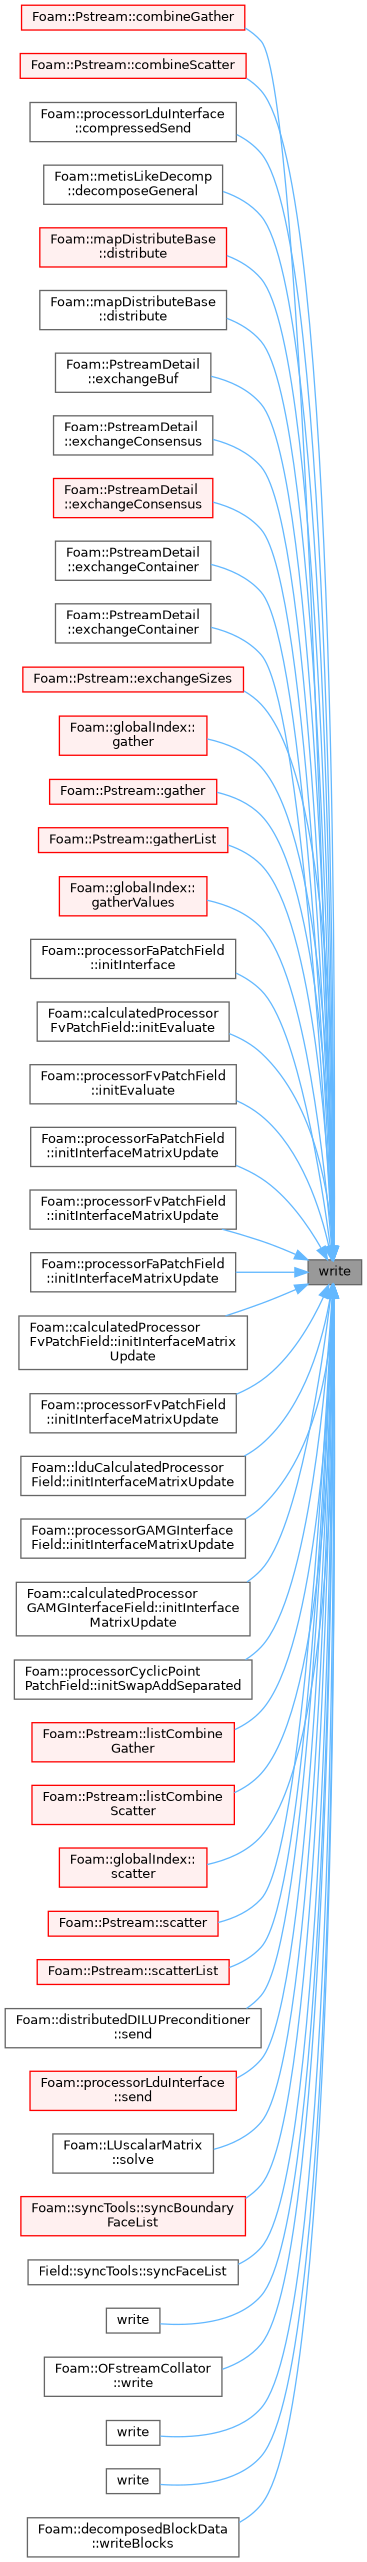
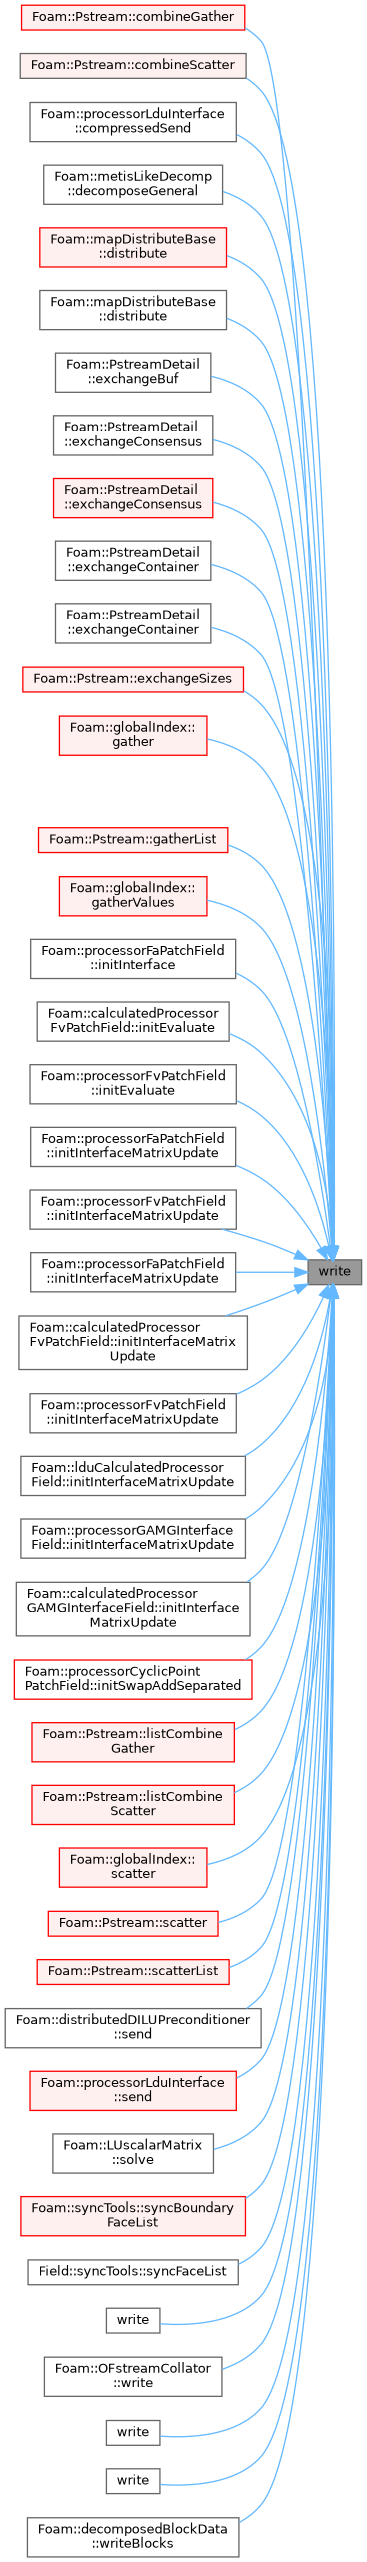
(133, 66) -> (133, 66)
(133, 792) -> none
(133, 1680) -> (133, 1680)
